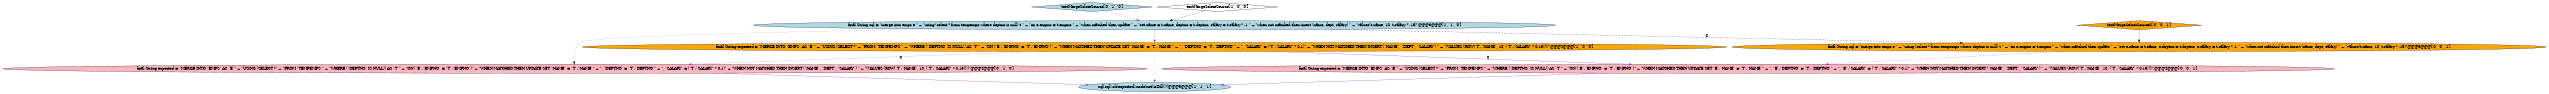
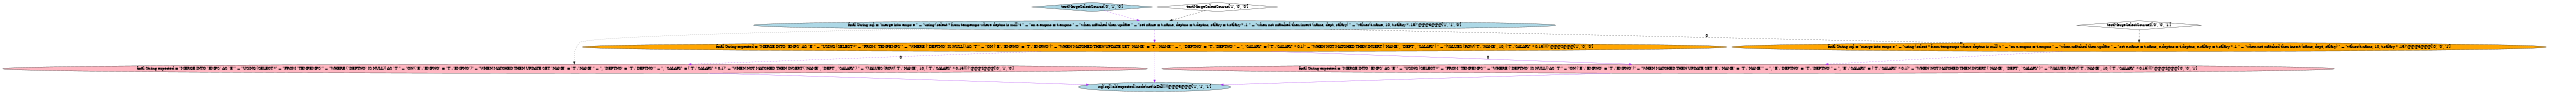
(2139, 25) -> (2139, 25)
